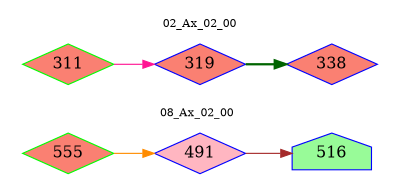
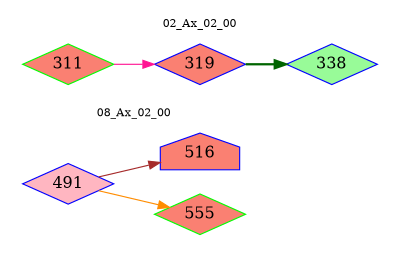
(332, 64) -> (332, 64)
(128, 153) -> (128, 198)
(332, 153) -> (200, 153)
